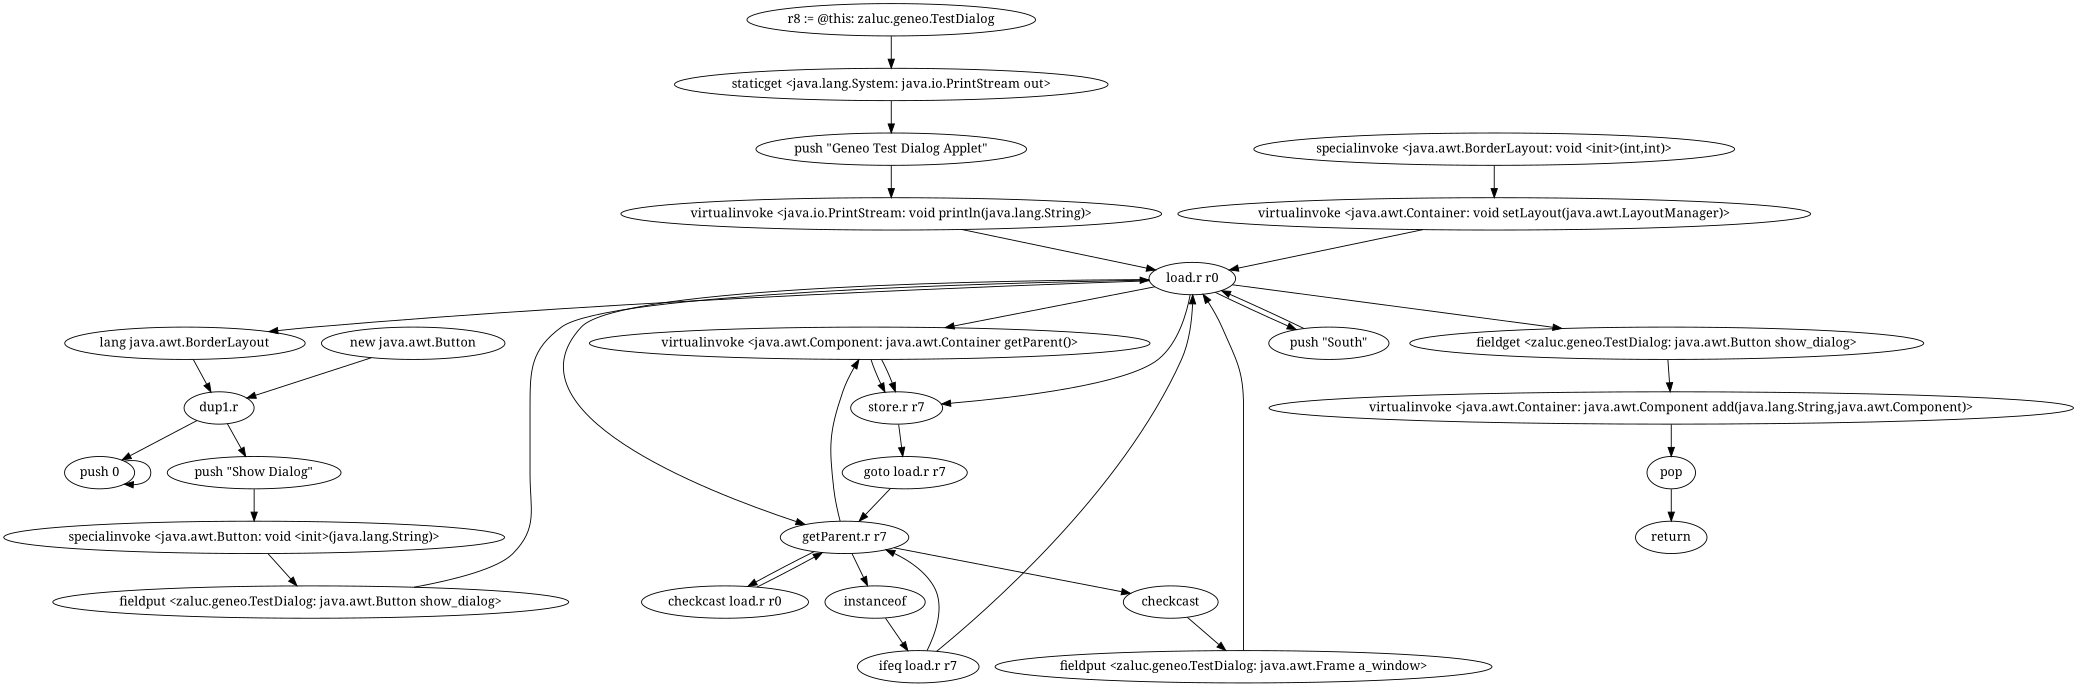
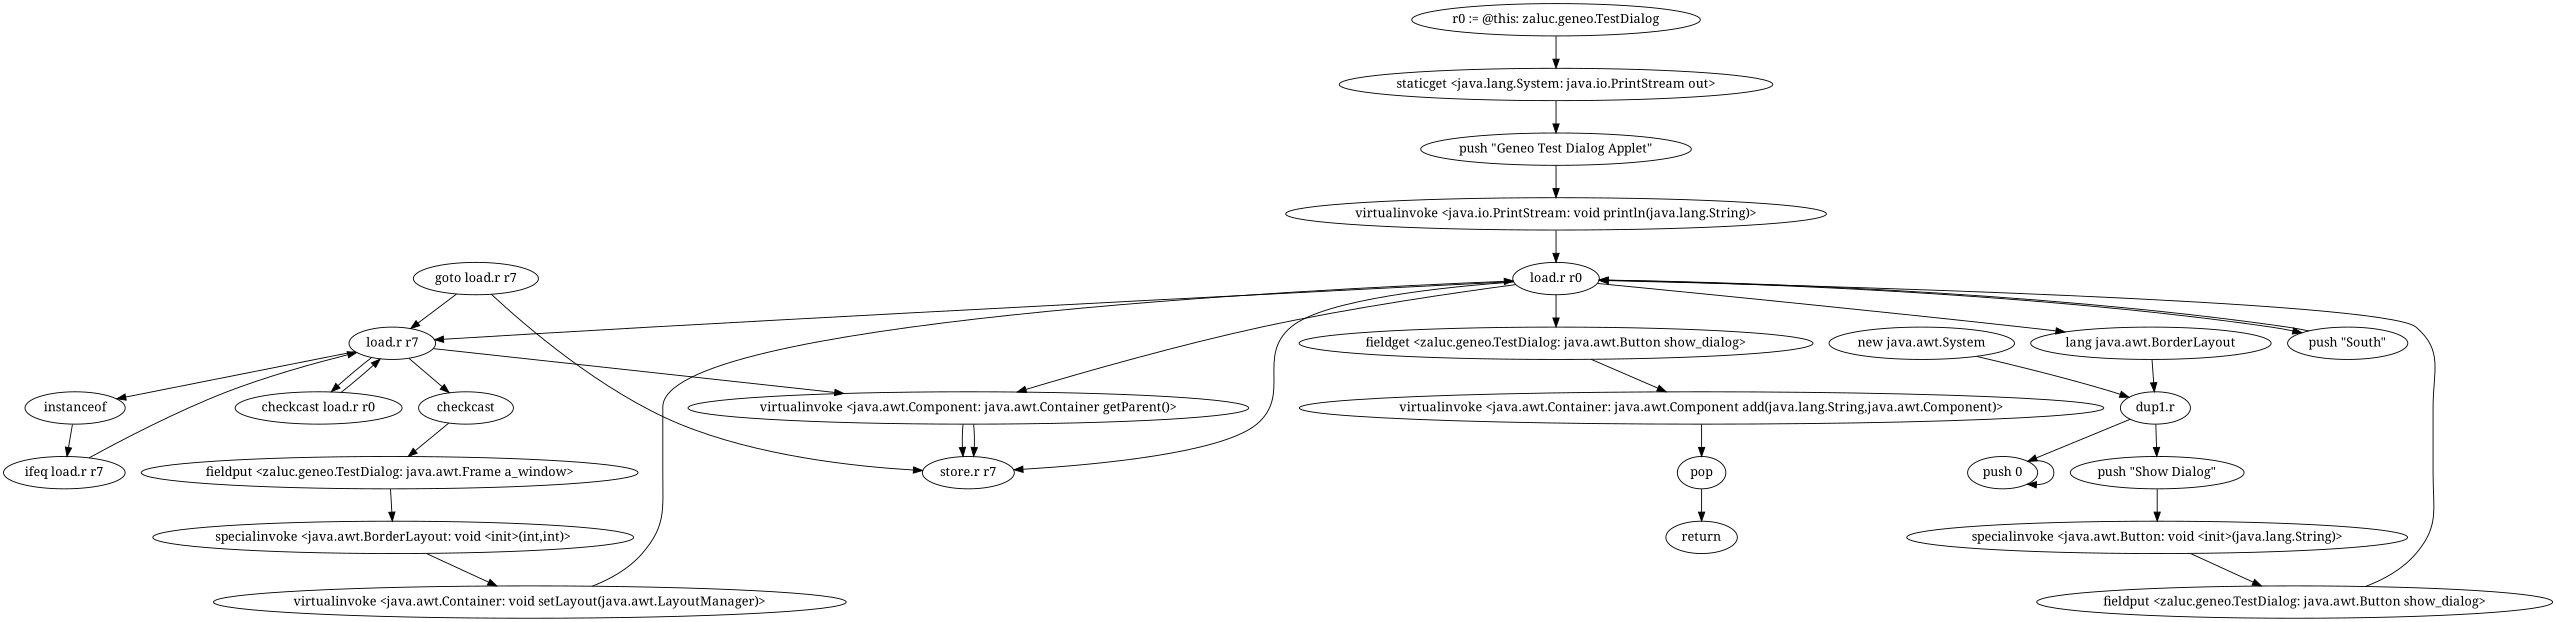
(891, 20) -> (1556, 20)
(413, 343) -> (1922, 343)
(900, 436) -> (684, 426)
(1243, 473) -> (391, 501)
(1093, 497) -> none
(845, 537) -> (392, 343)
